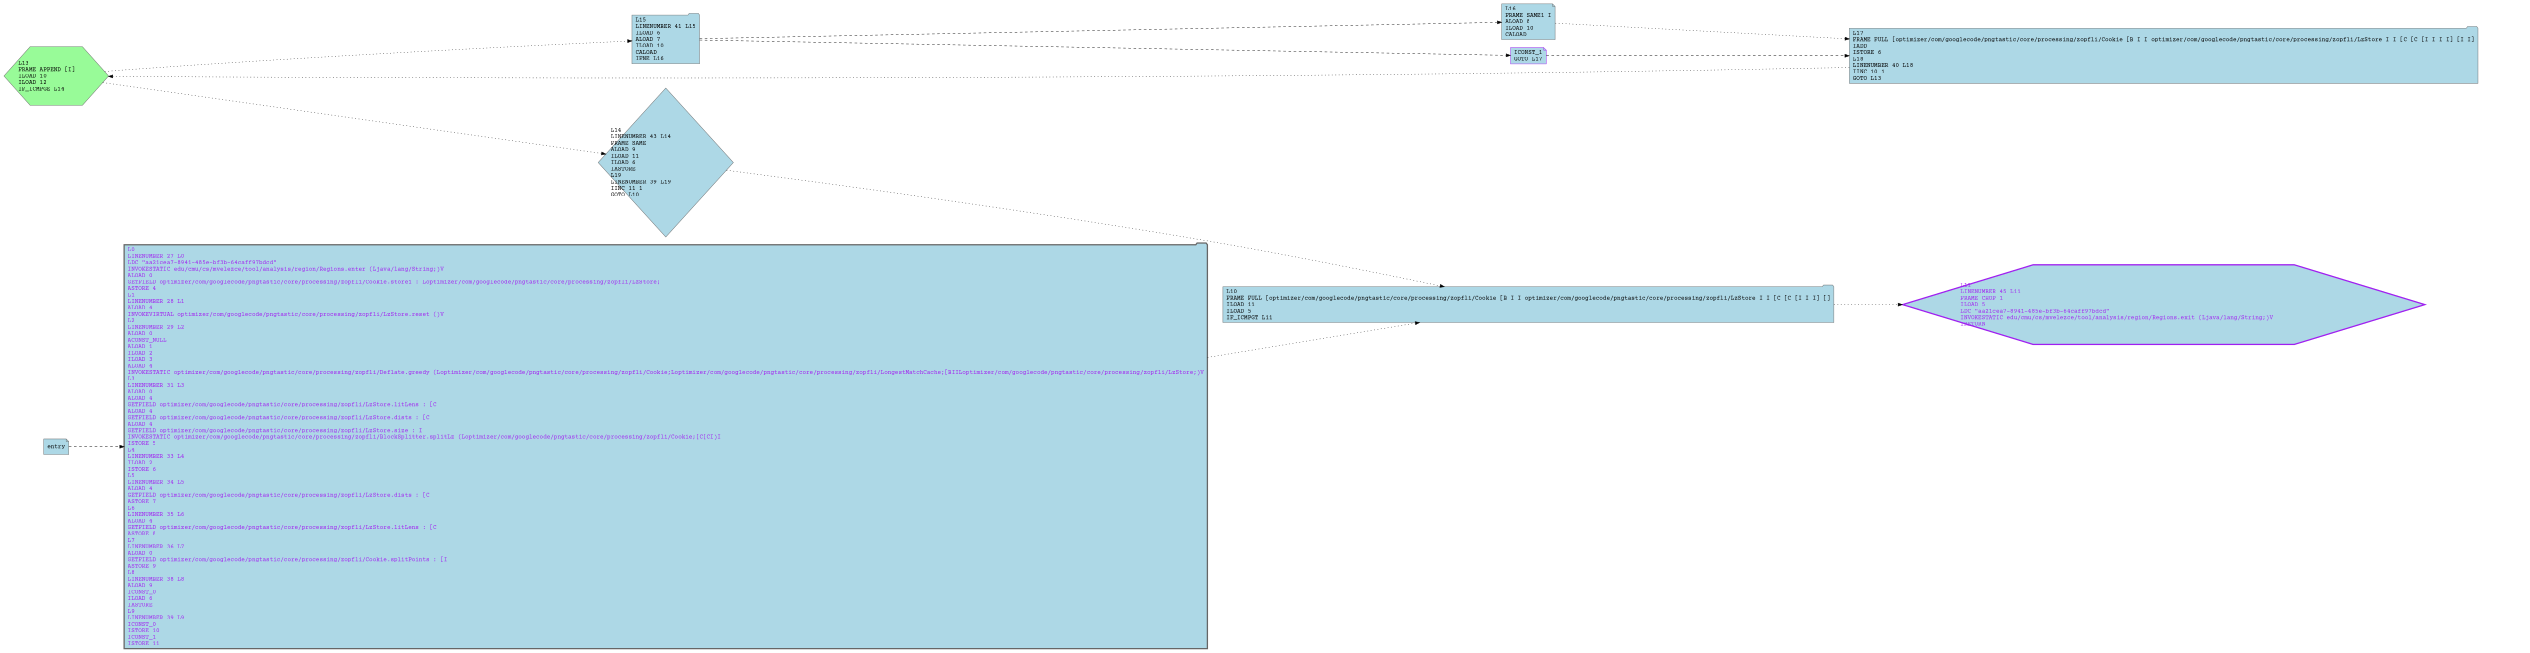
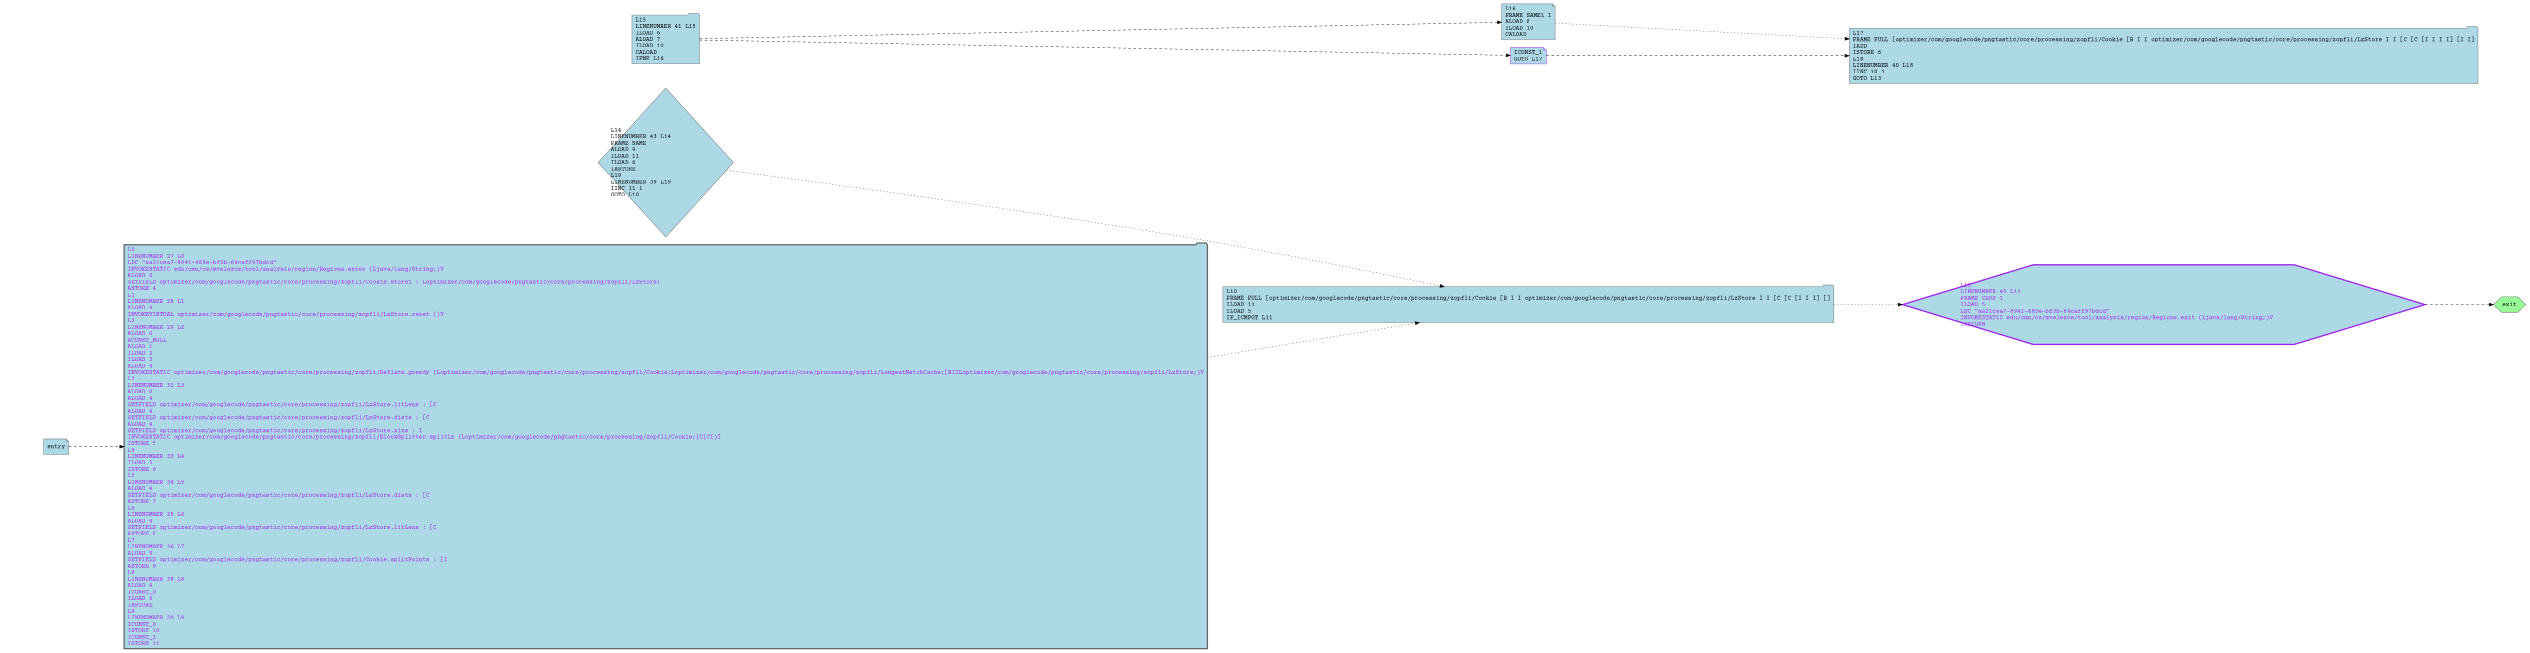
(56, 76) -> none
none -> (2510, 305)
